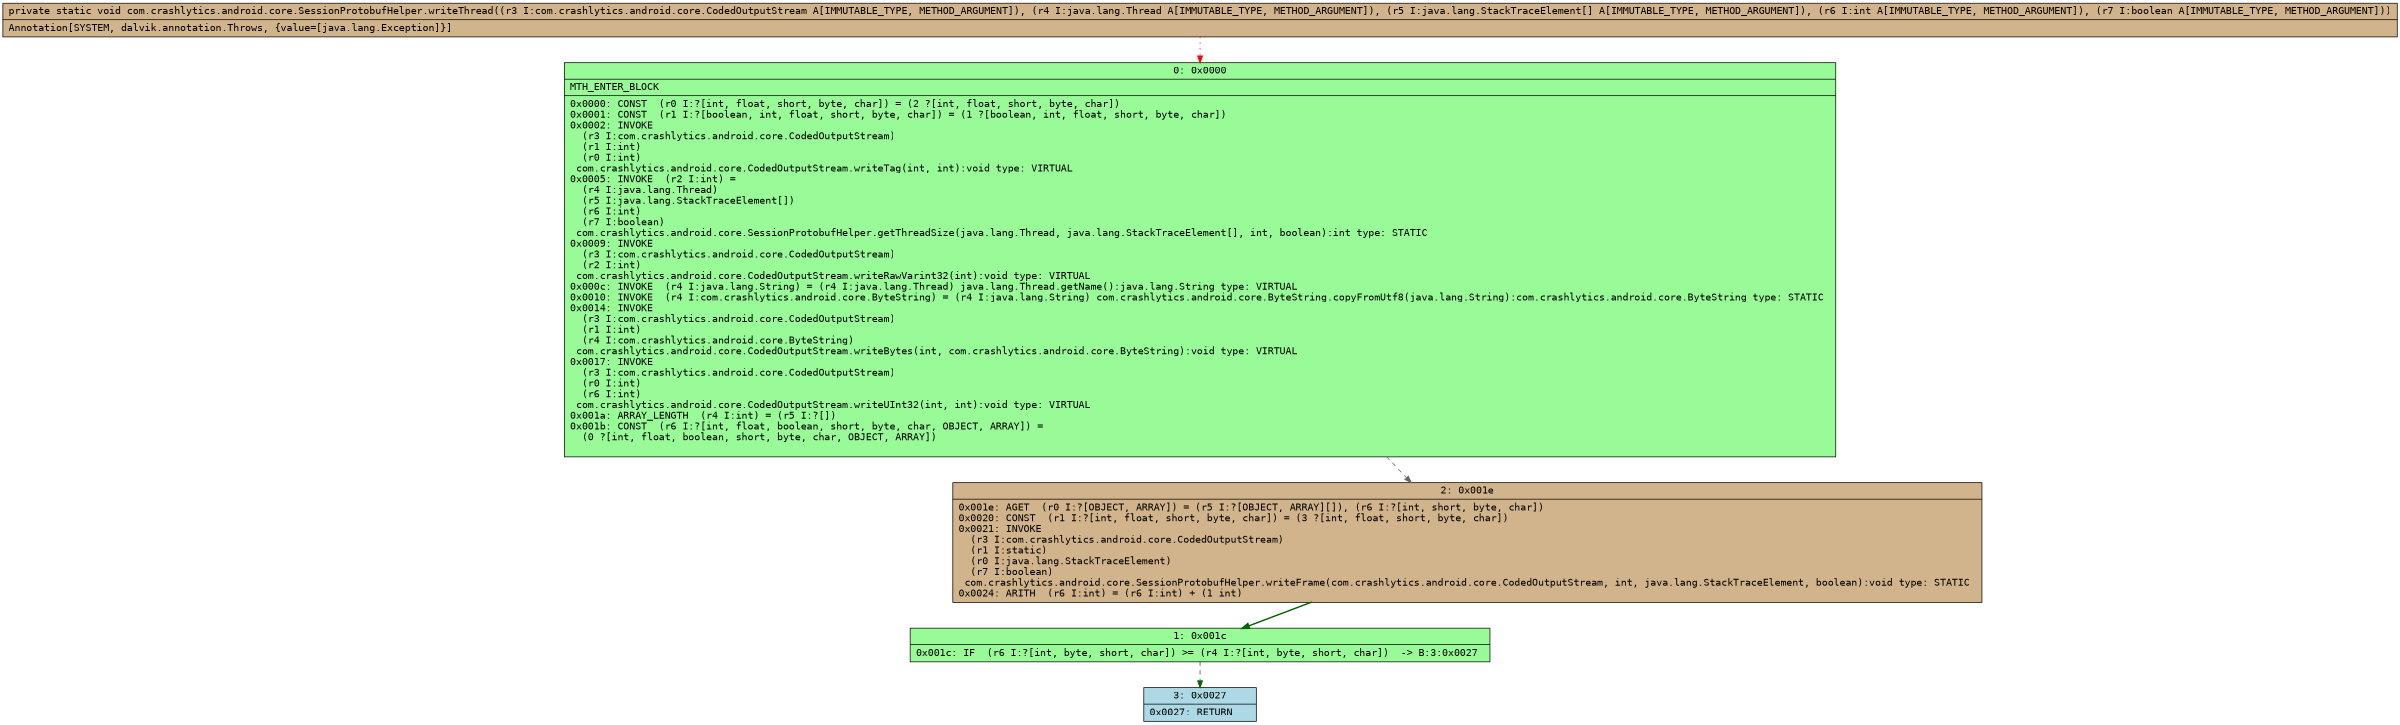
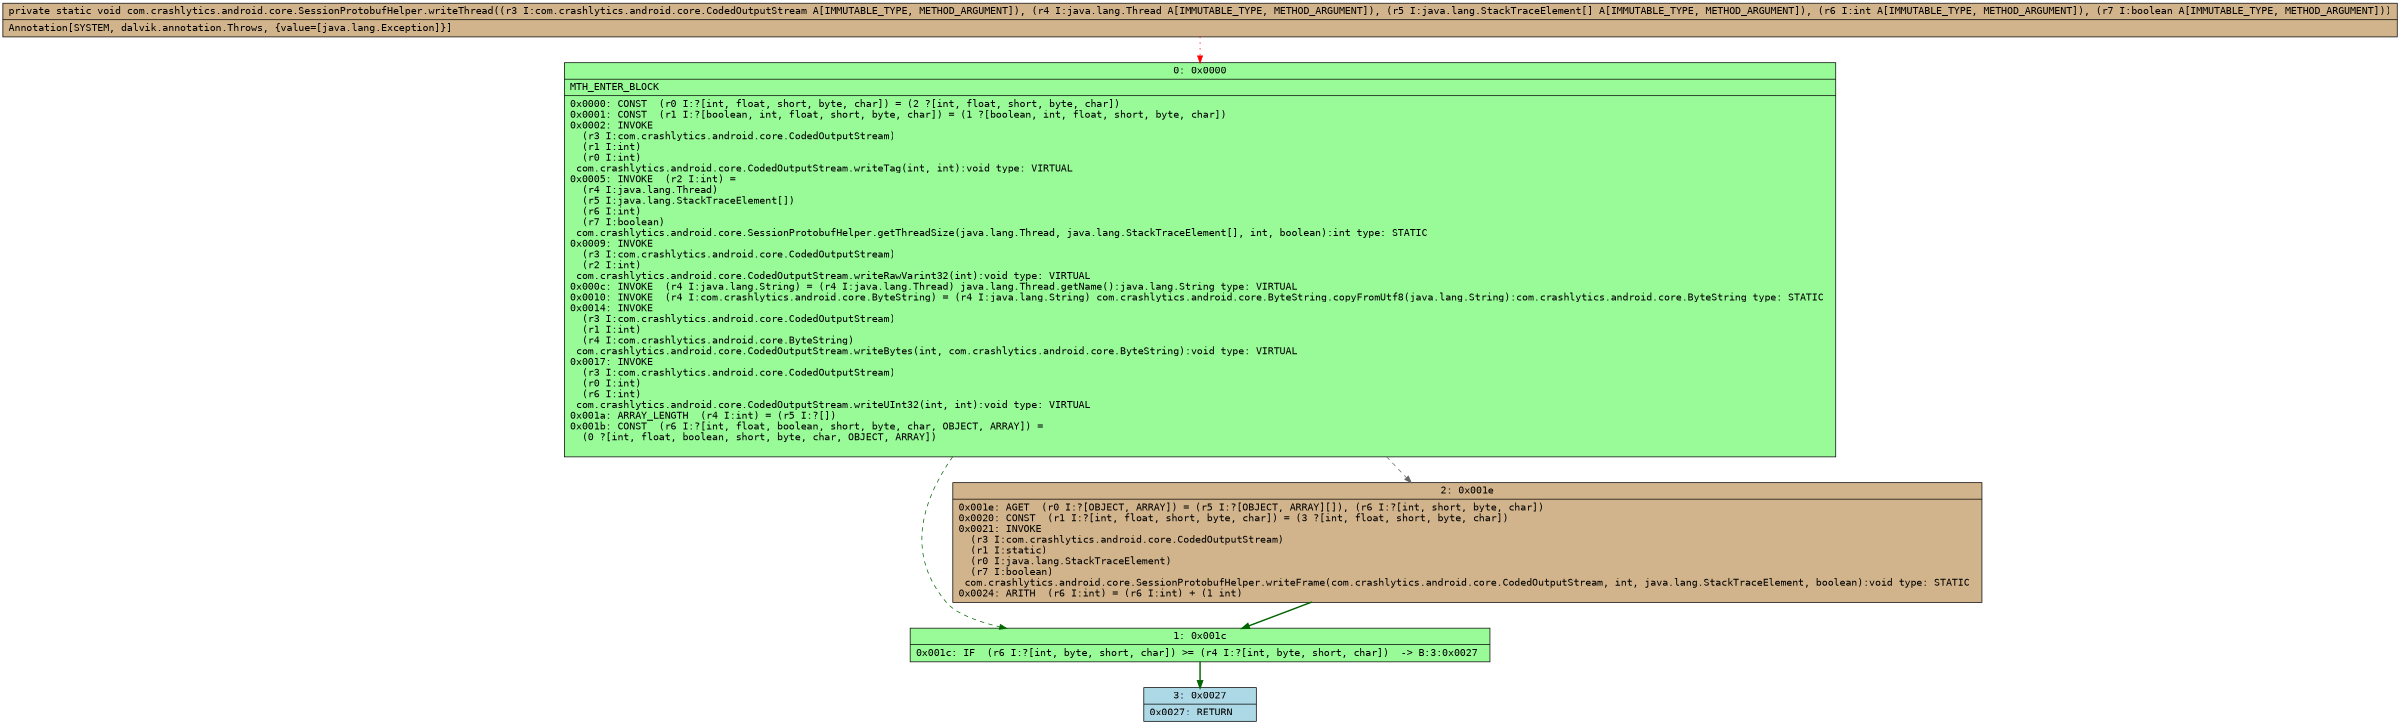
none -> (924, 559)
(1200, 671) -> (1200, 671)
